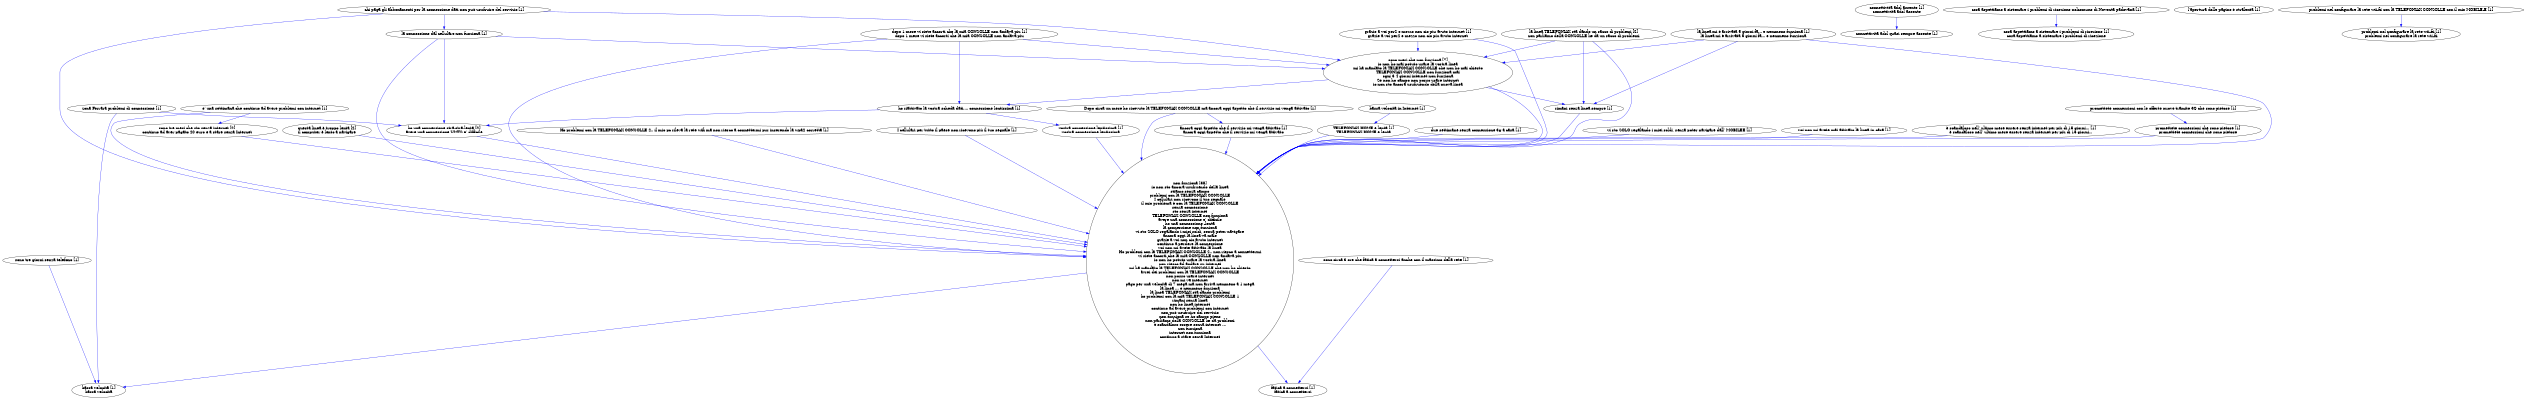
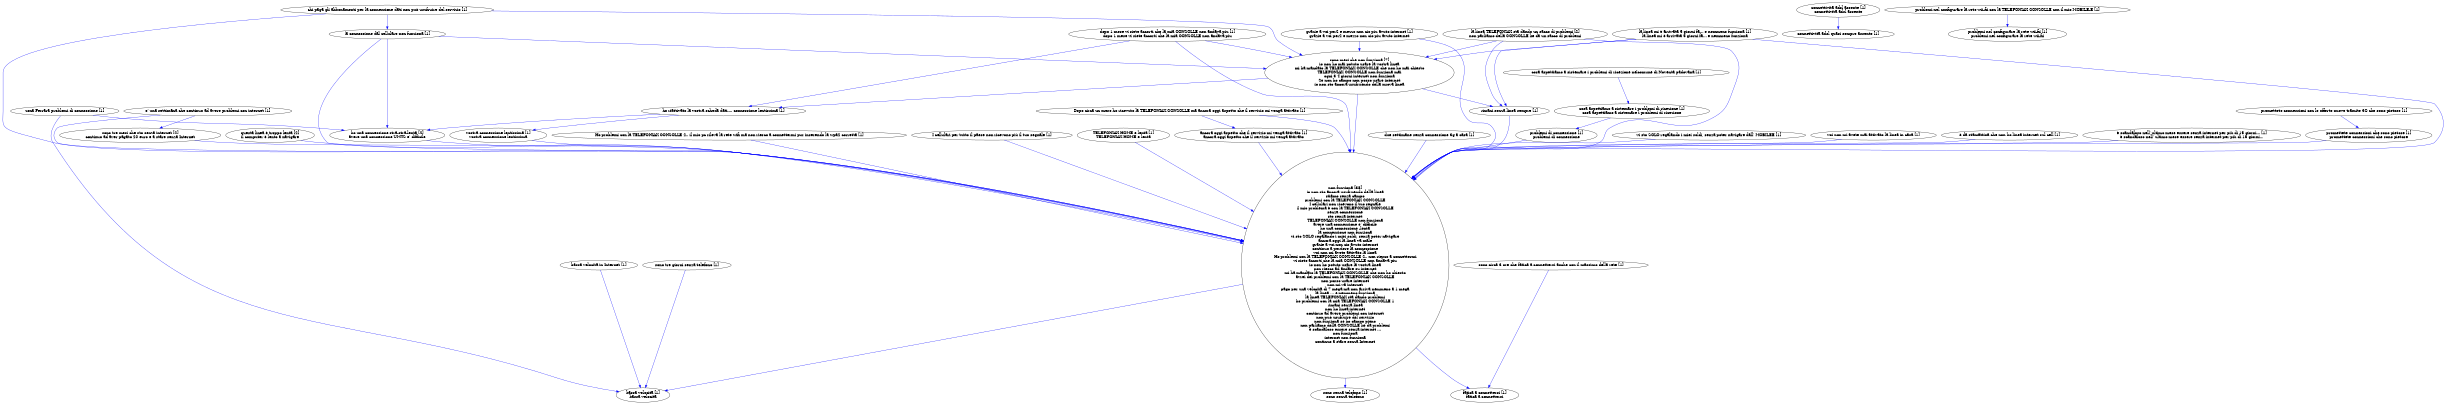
(2224, 10) -> none
(1383, 118) -> (620, 328)
none -> (1556, 135)
none -> (2010, 135)
none -> (1345, 395)
